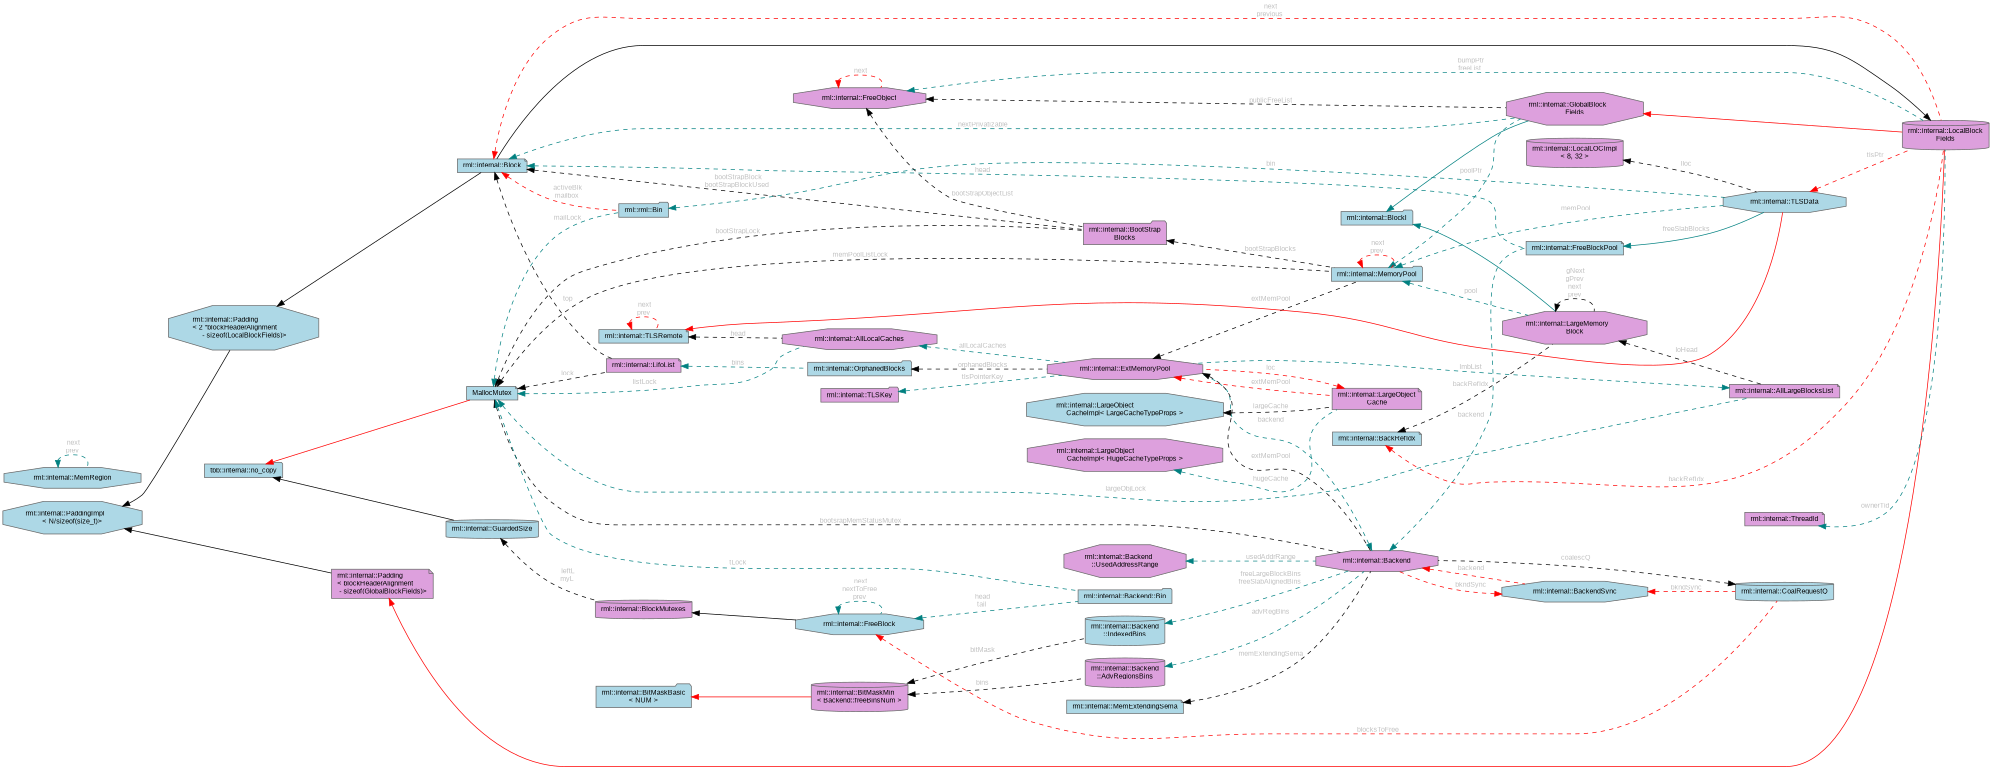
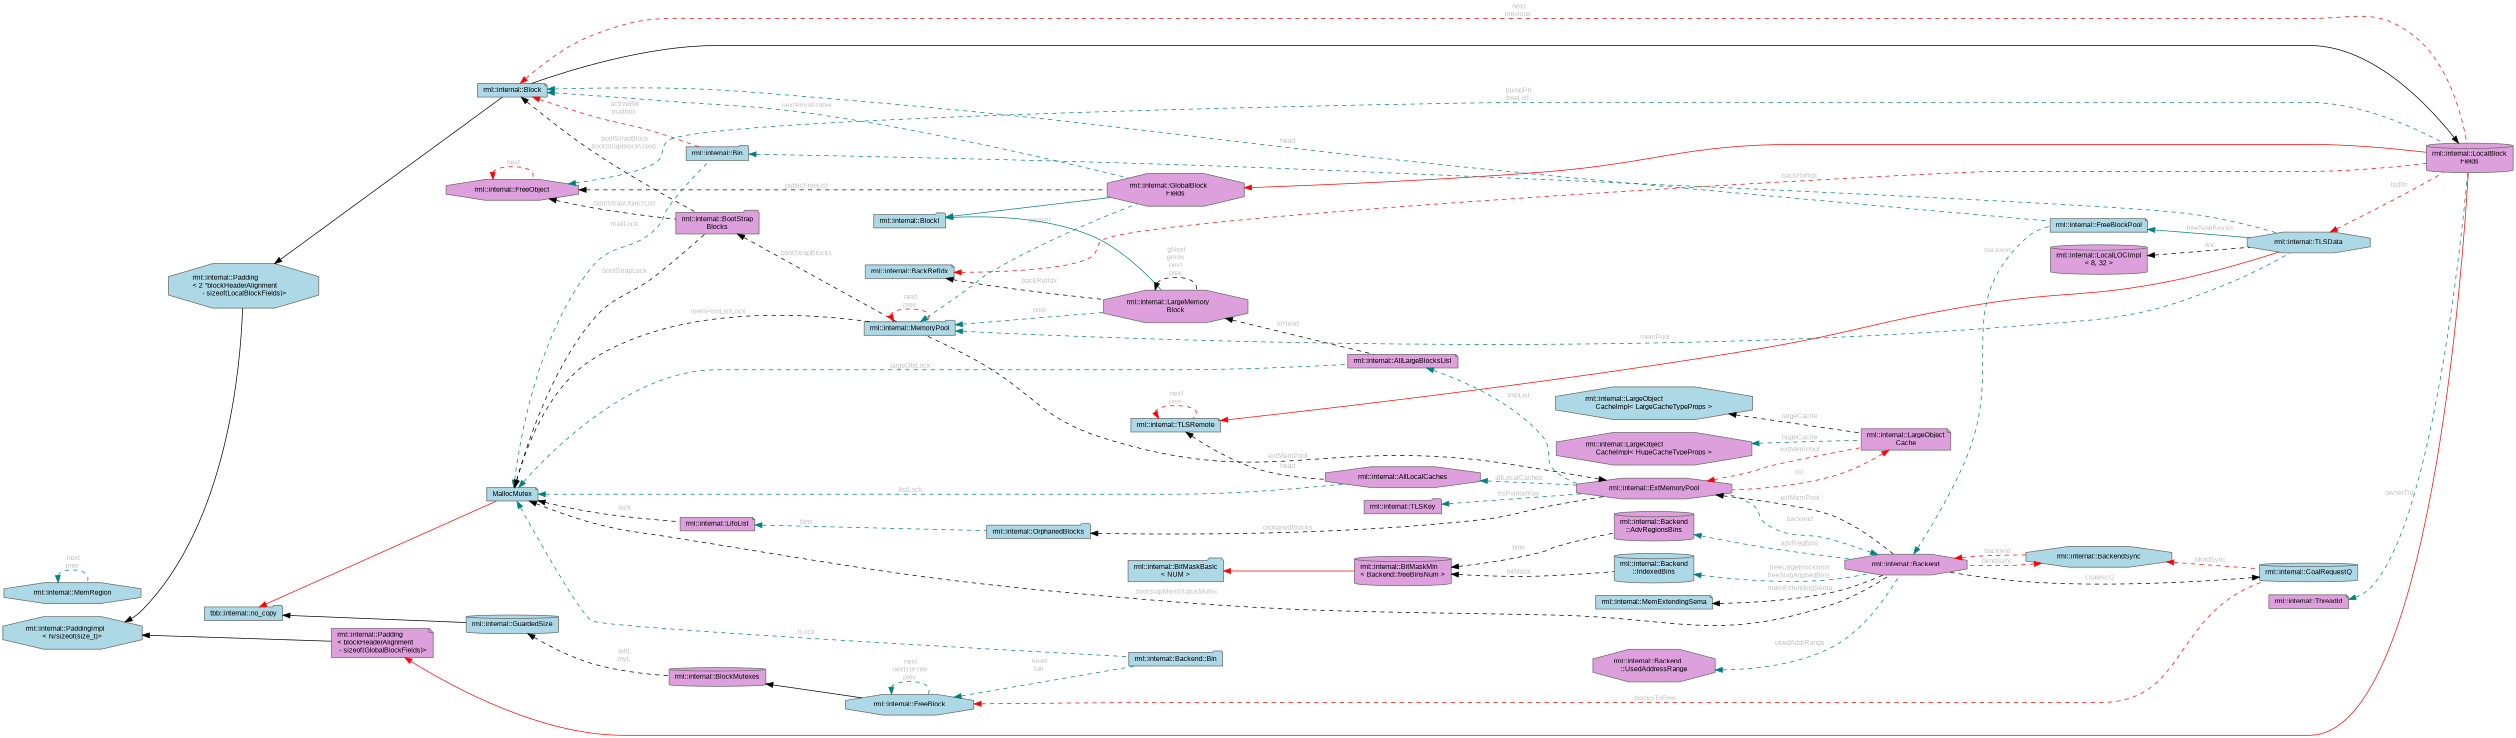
(644, 210) -> (717, 154)
(540, 279) -> none
